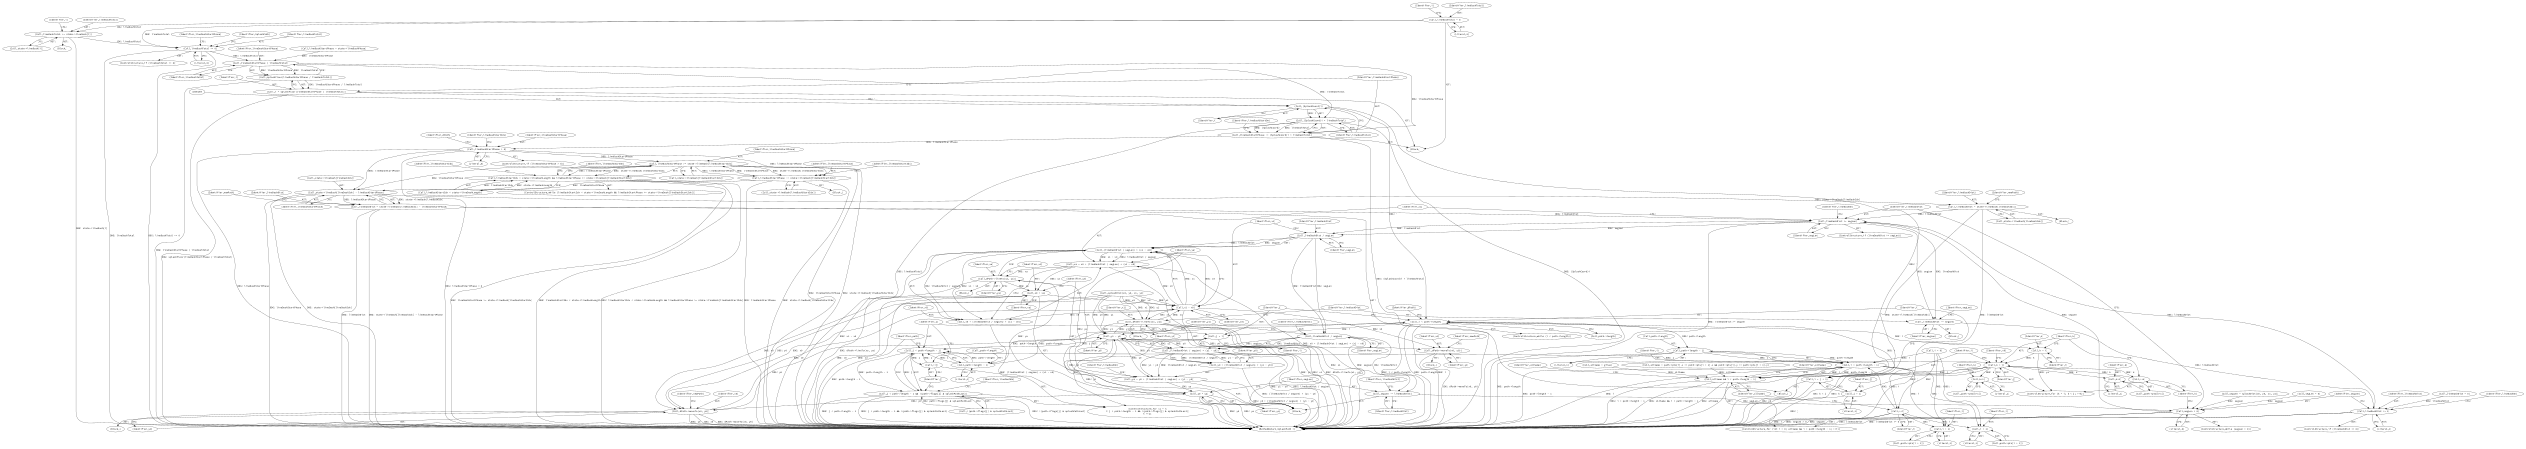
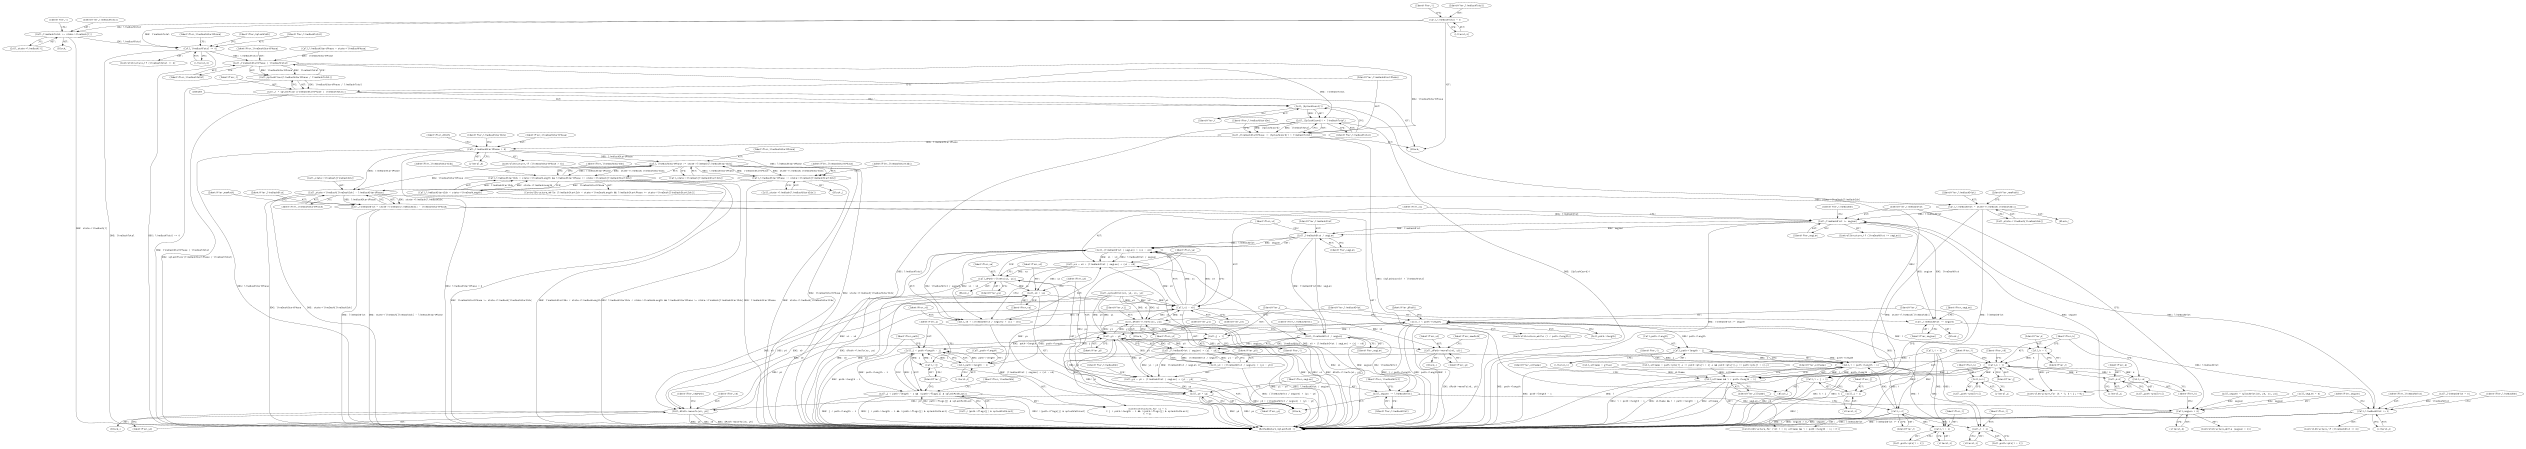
(1389, 190) -> none
